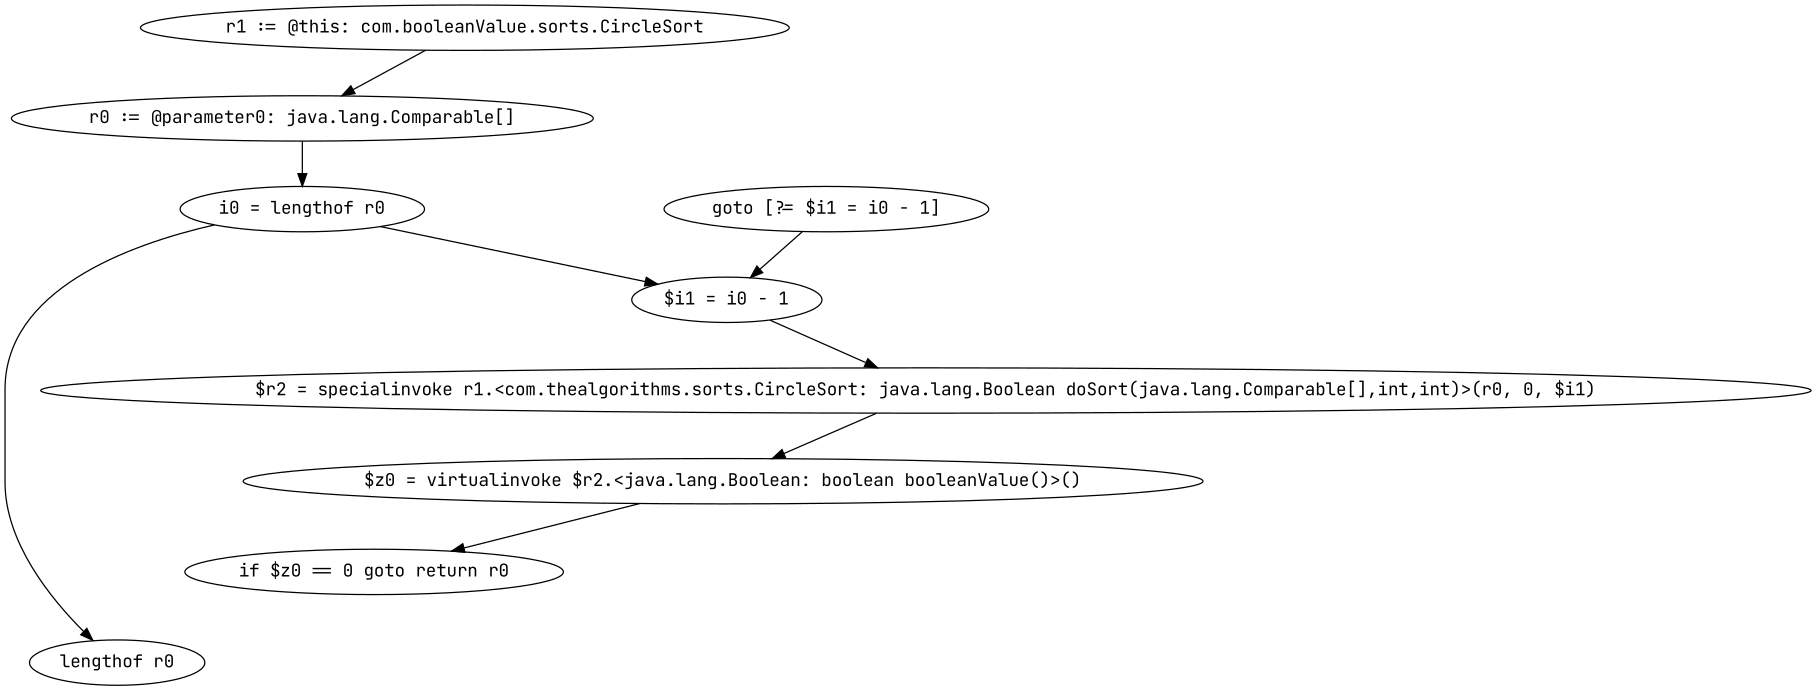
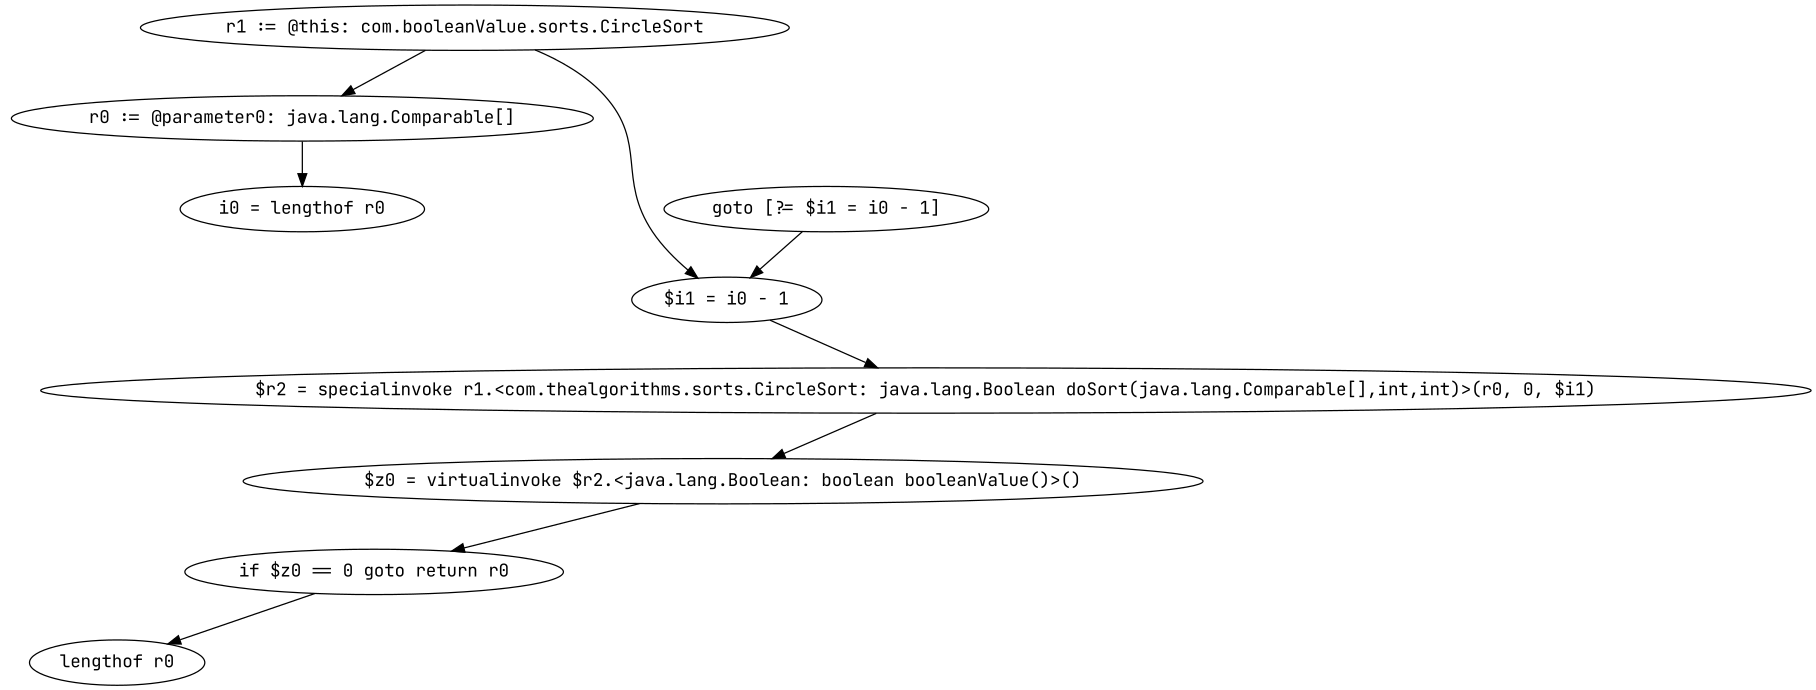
(513, 254) -> (629, 147)
(7, 379) -> (248, 617)
